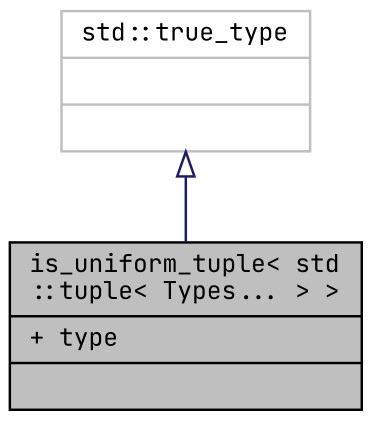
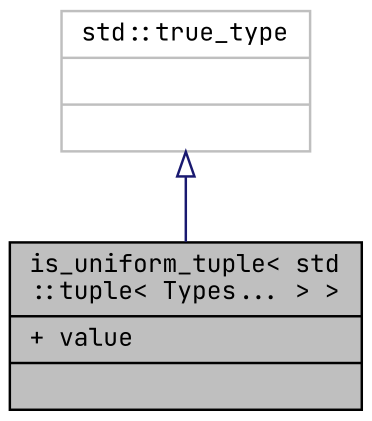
(75, 338) -> (82, 338)
